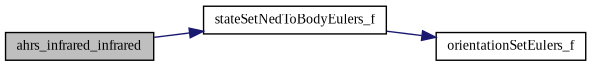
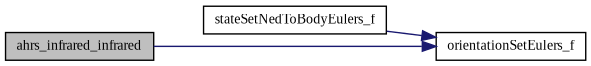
(172, 35) -> (288, 46)
